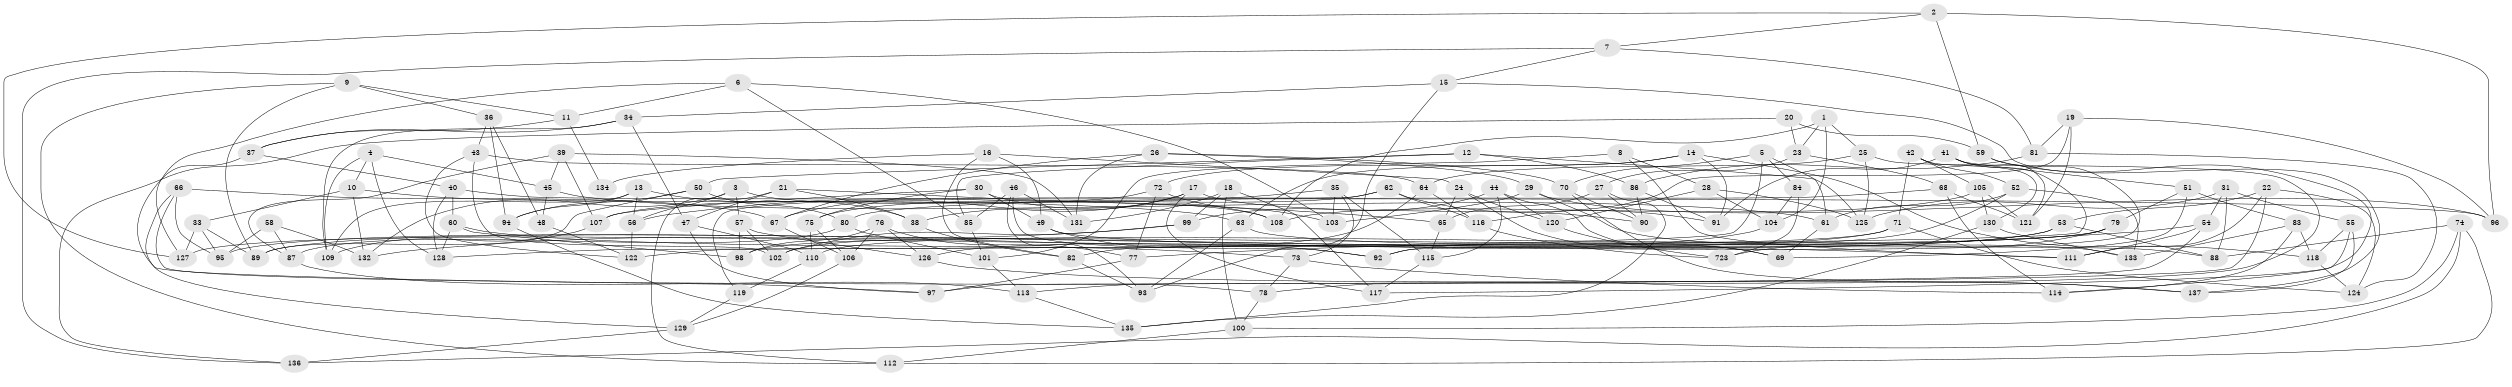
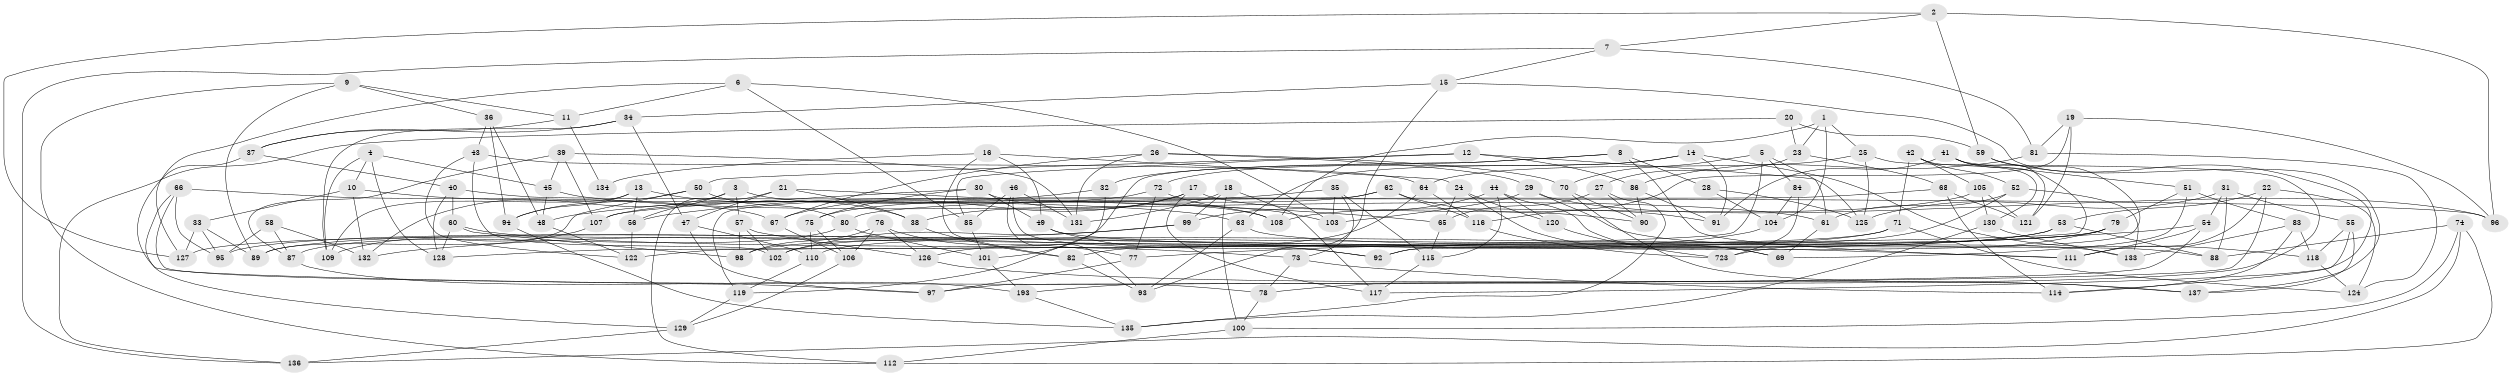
none -> (1105, 188)
(1630, 206) -> none
(1023, 293) -> (1023, 293)
